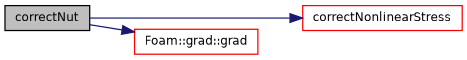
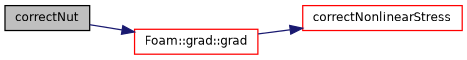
(190, 18) -> (274, 32)
